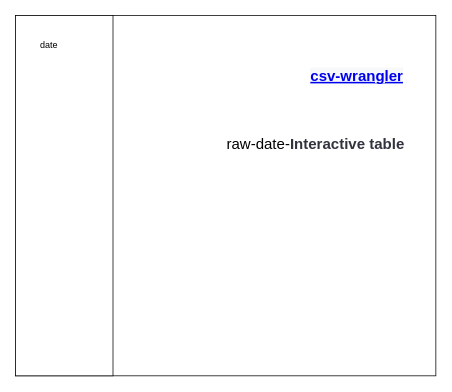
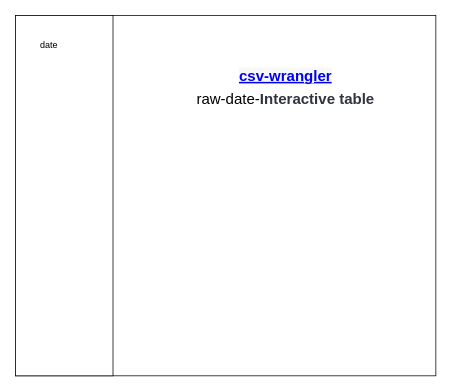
(357, 75) -> (285, 75)
(315, 143) -> (285, 98)
